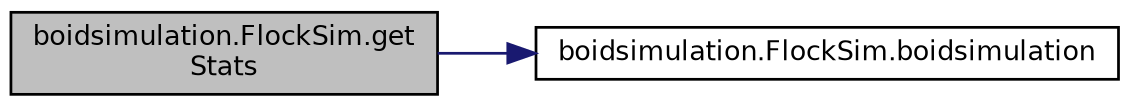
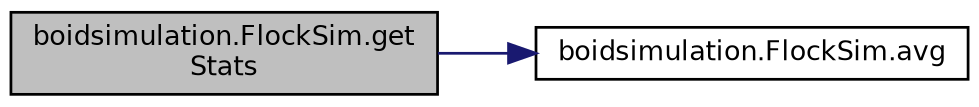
(827, 53) -> (752, 53)
